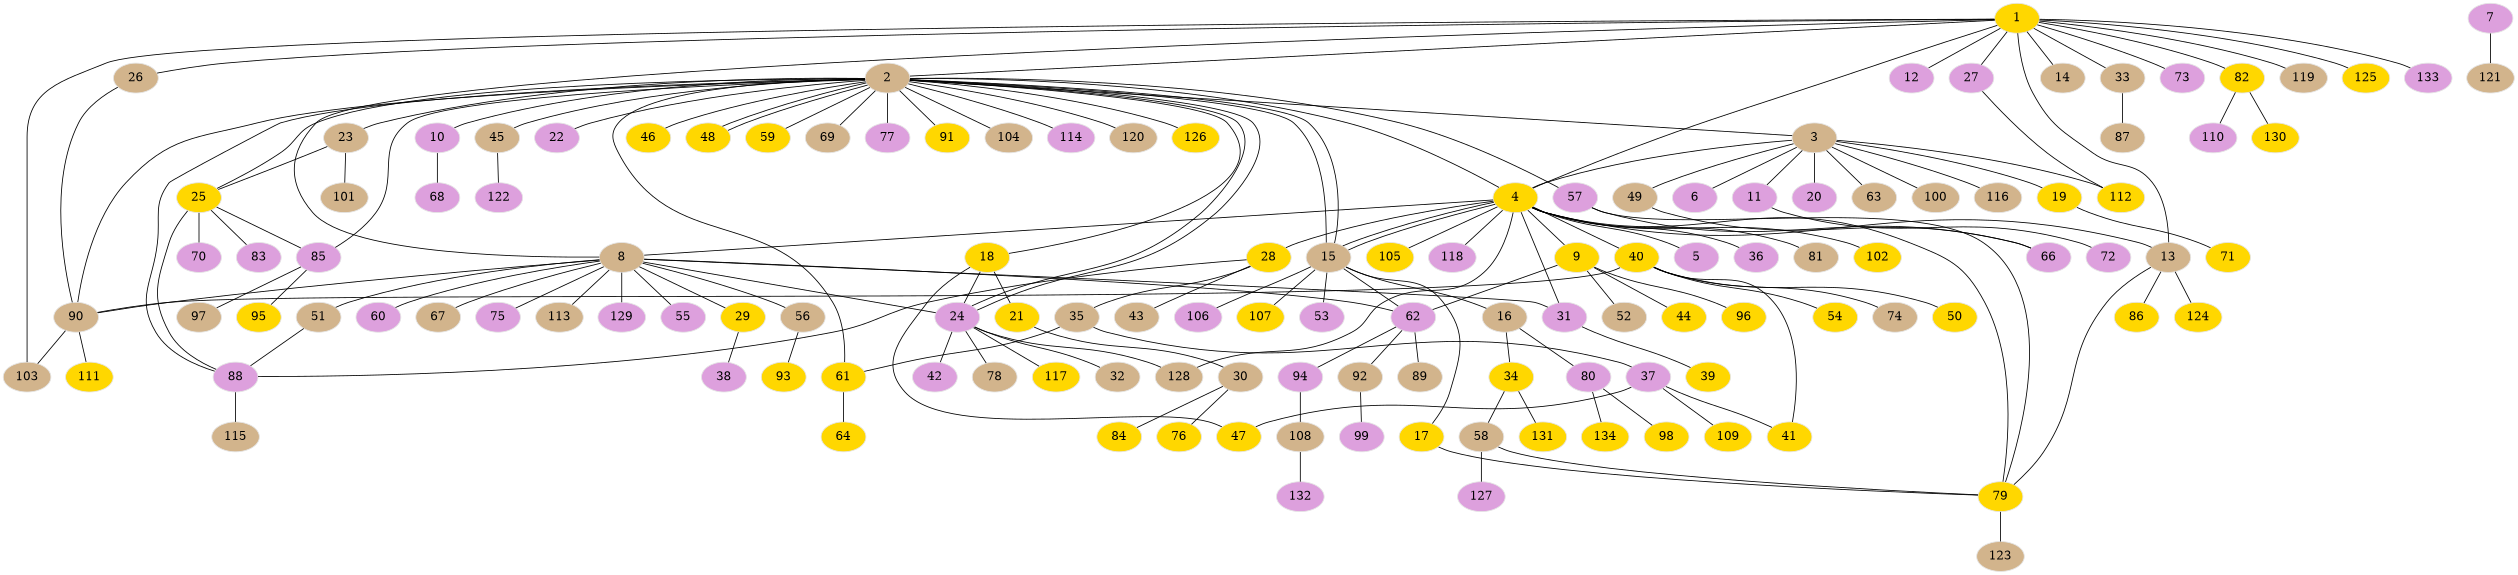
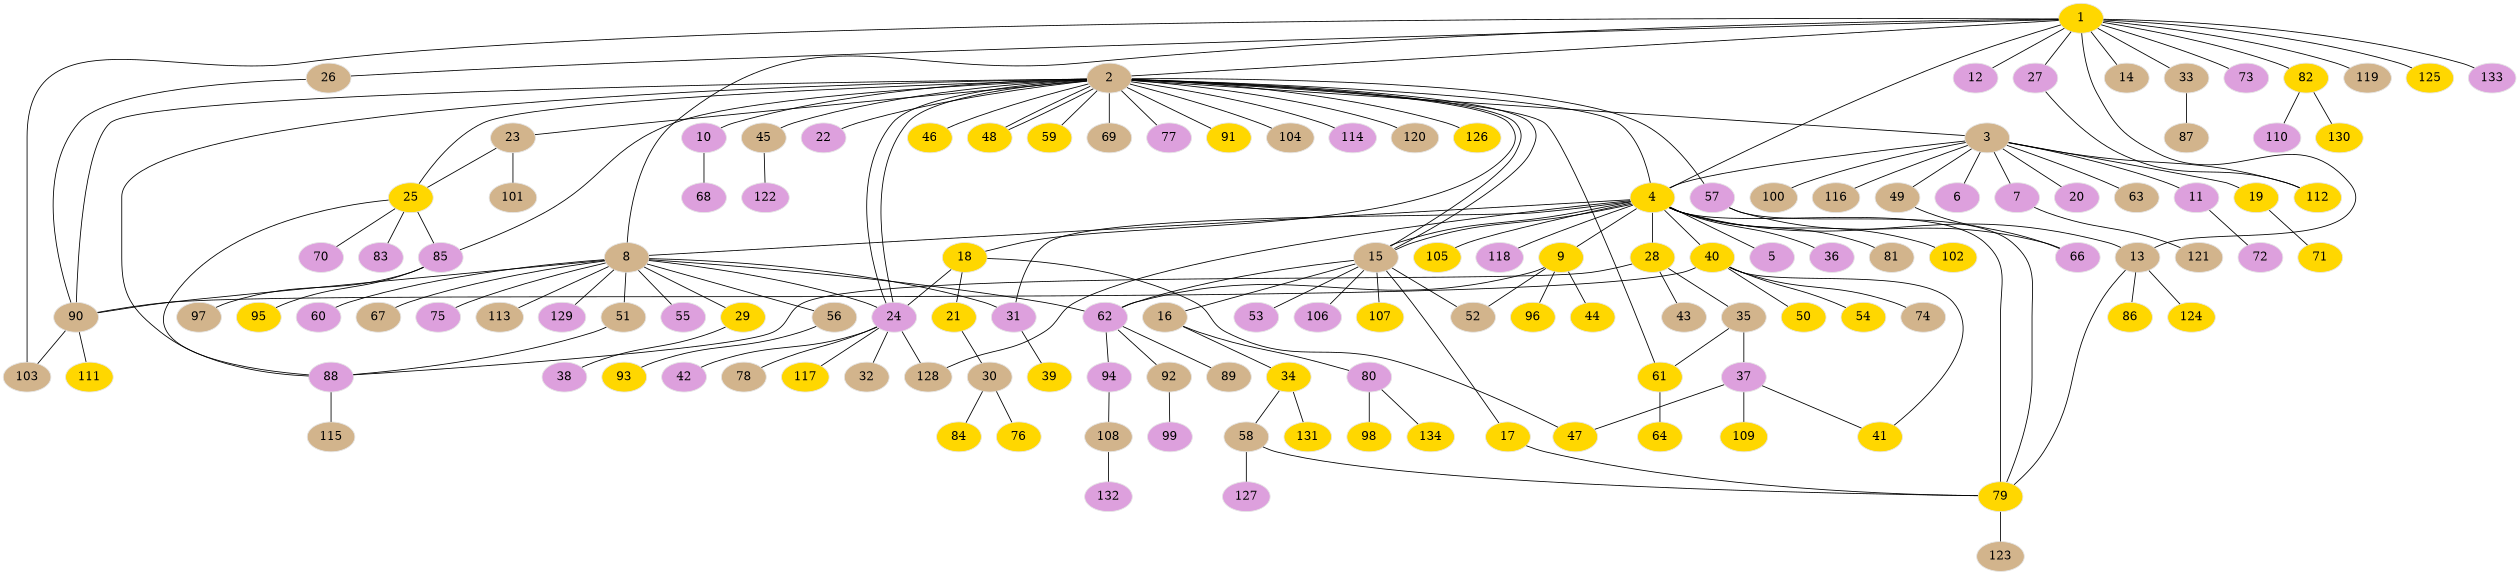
none -> (2002, 168)
none -> (1420, 284)
